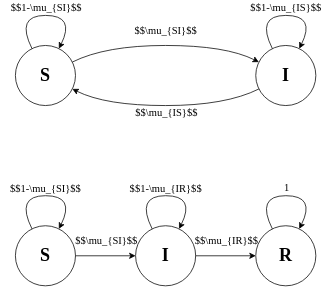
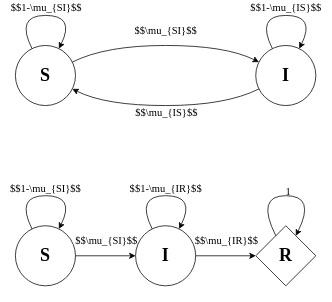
(285, 255) -> (285, 255)
